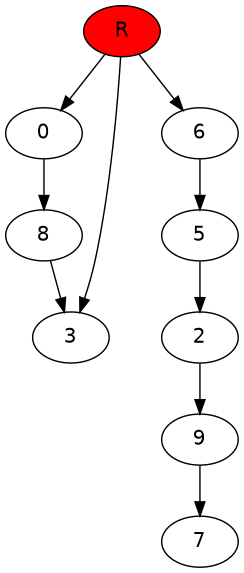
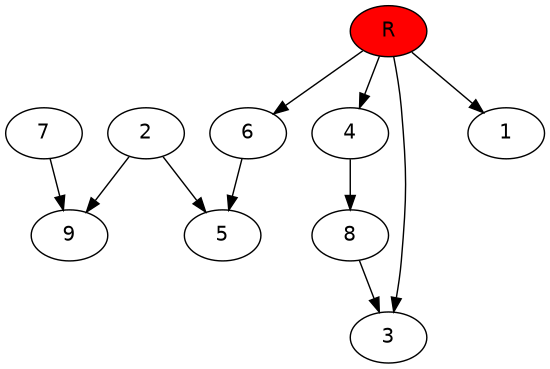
(44, 133) -> (350, 133)
none -> (506, 133)
(200, 279) -> (180, 179)
(200, 484) -> (55, 177)
